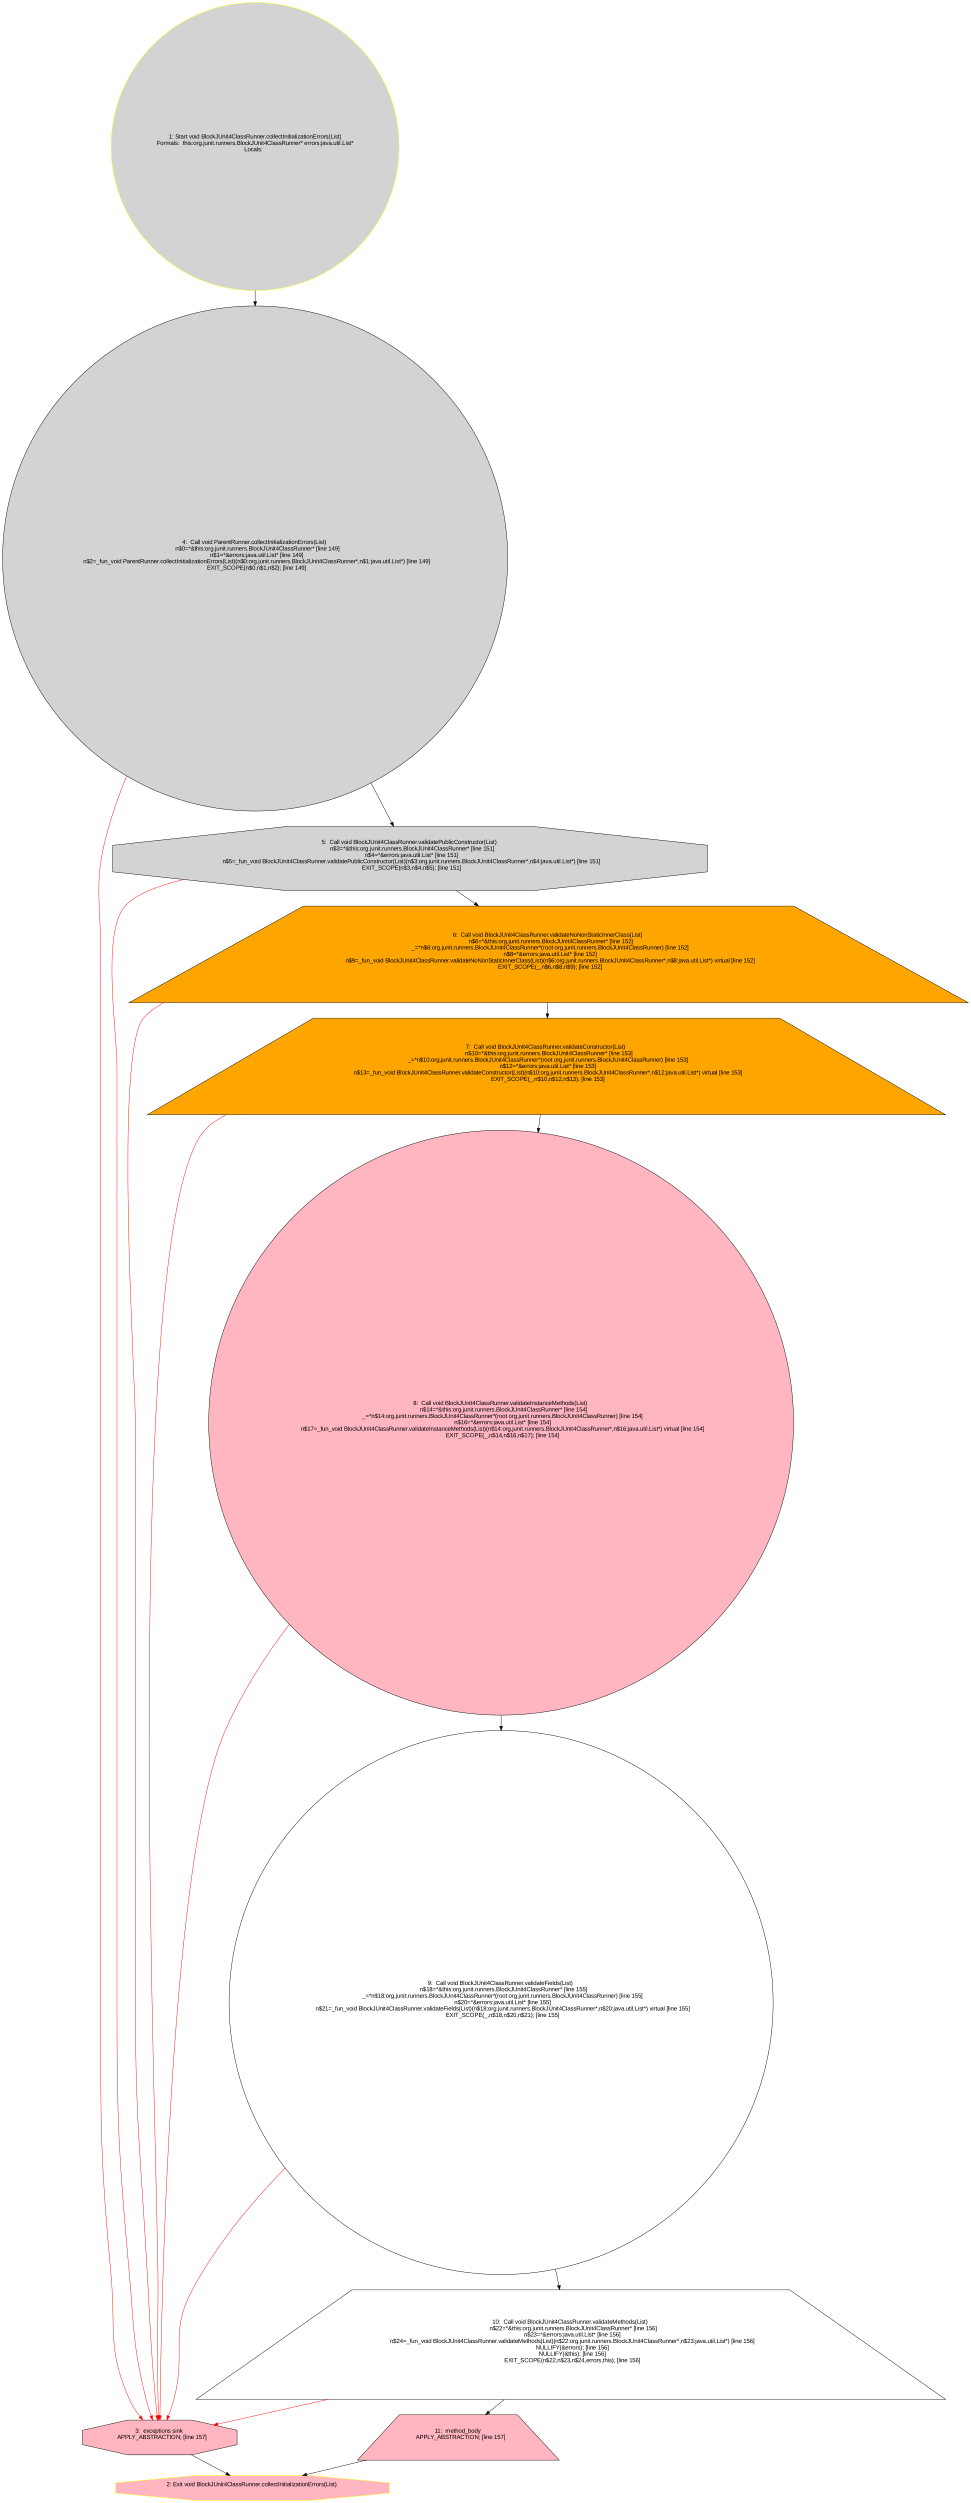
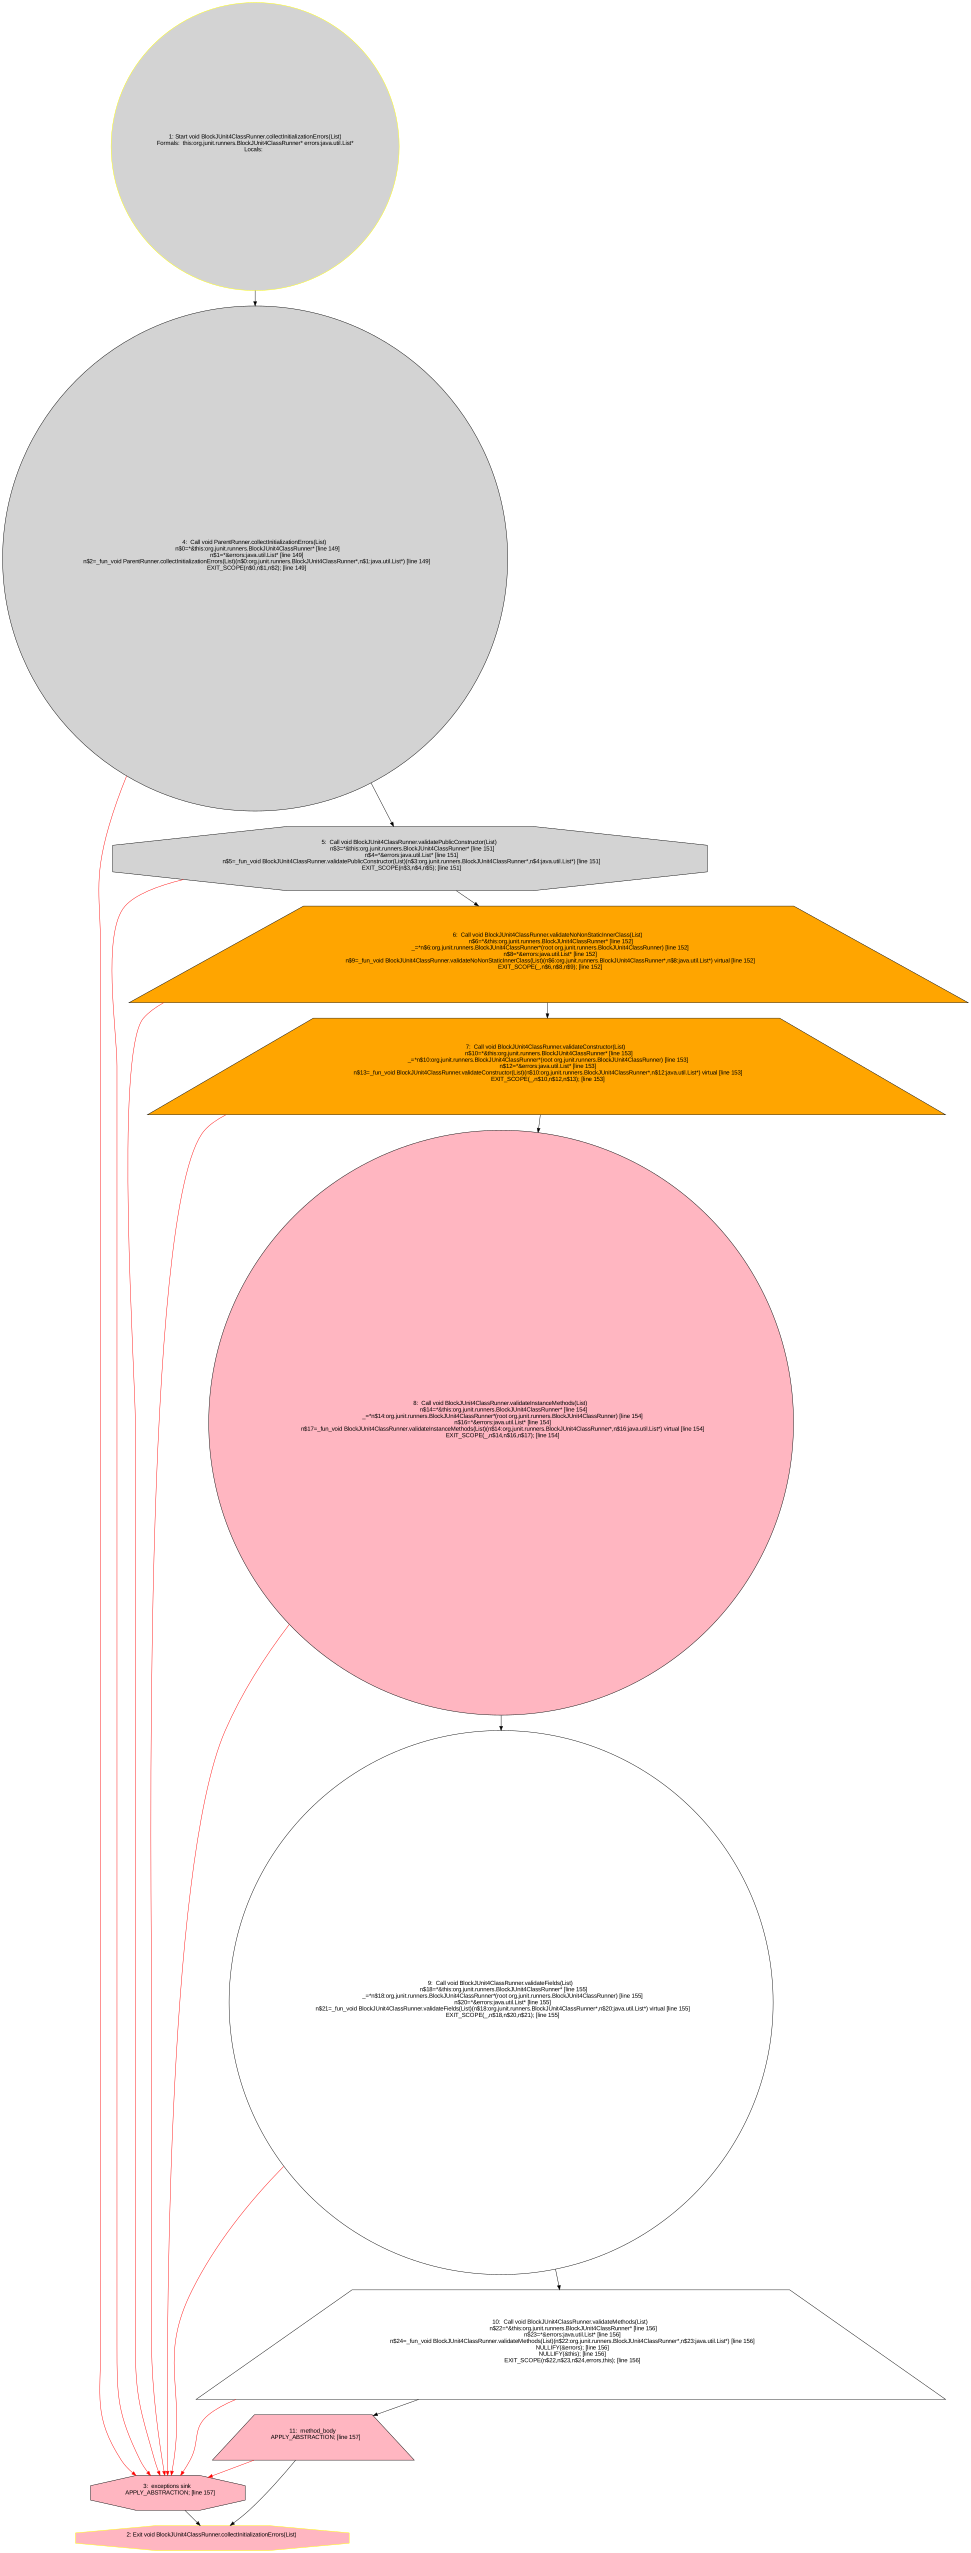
none -> (233, 2468)
